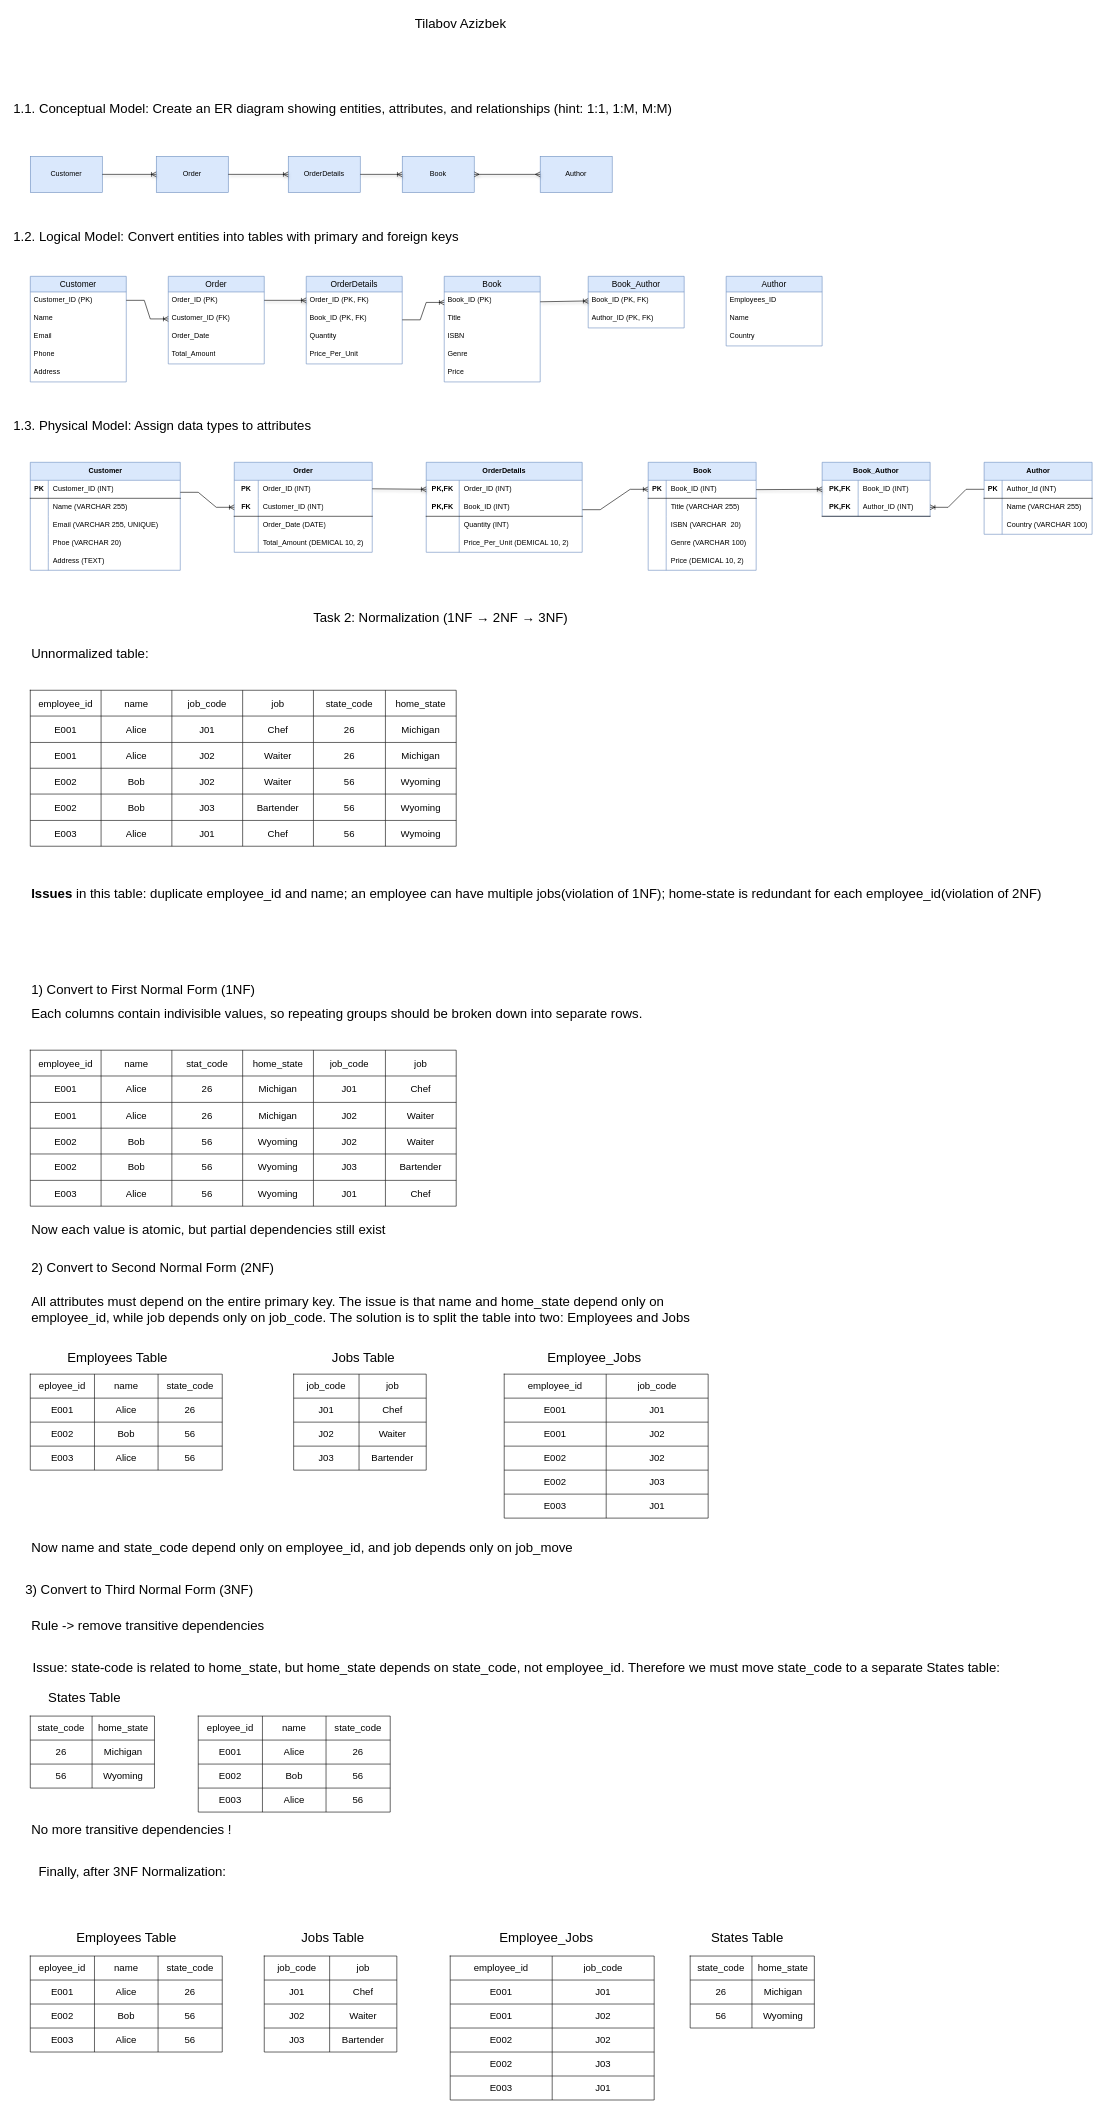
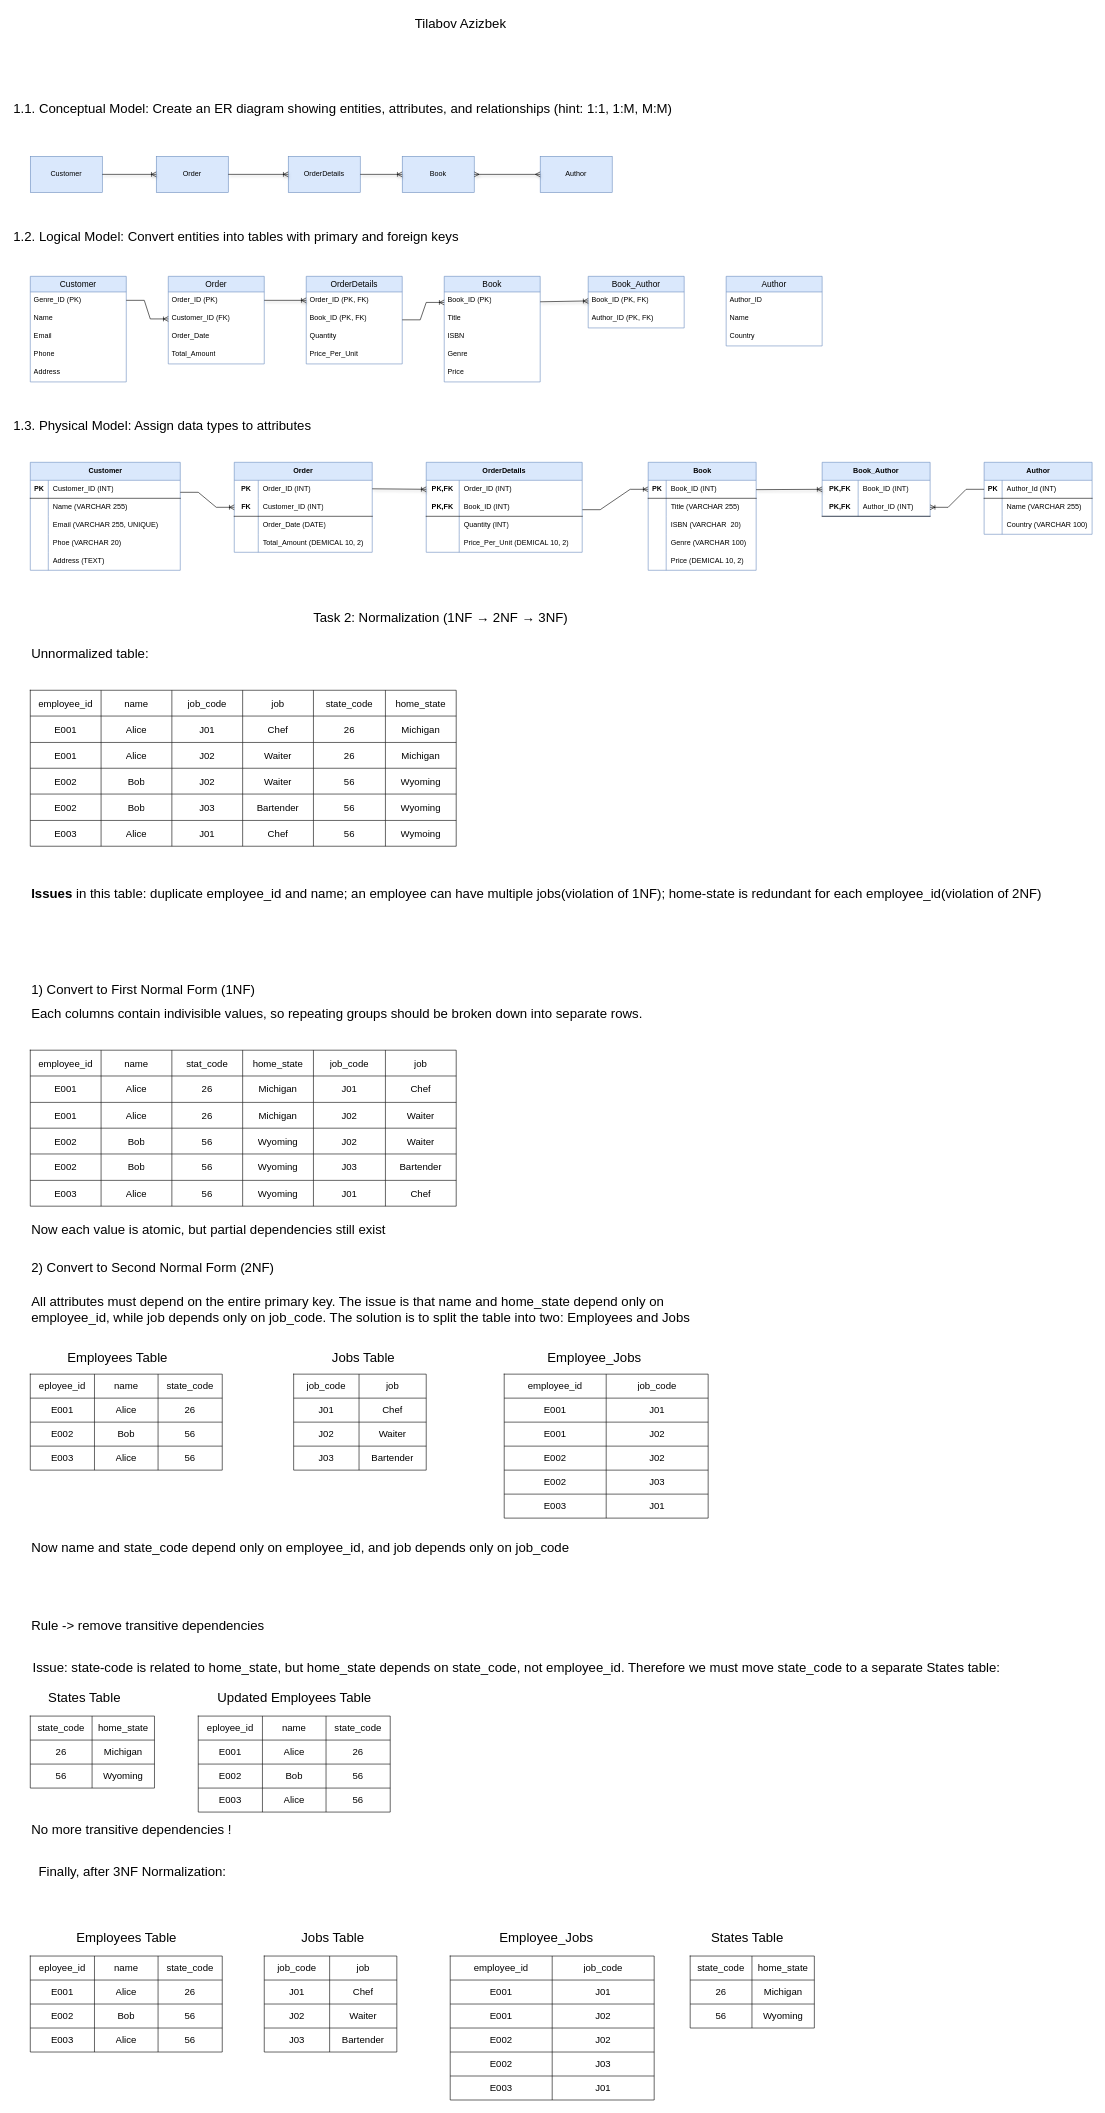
(65, 300) -> (59, 300)
(753, 300) -> (748, 300)
(187, 1545) -> (187, 1545)
(150, 1590) -> none
none -> (294, 1698)
